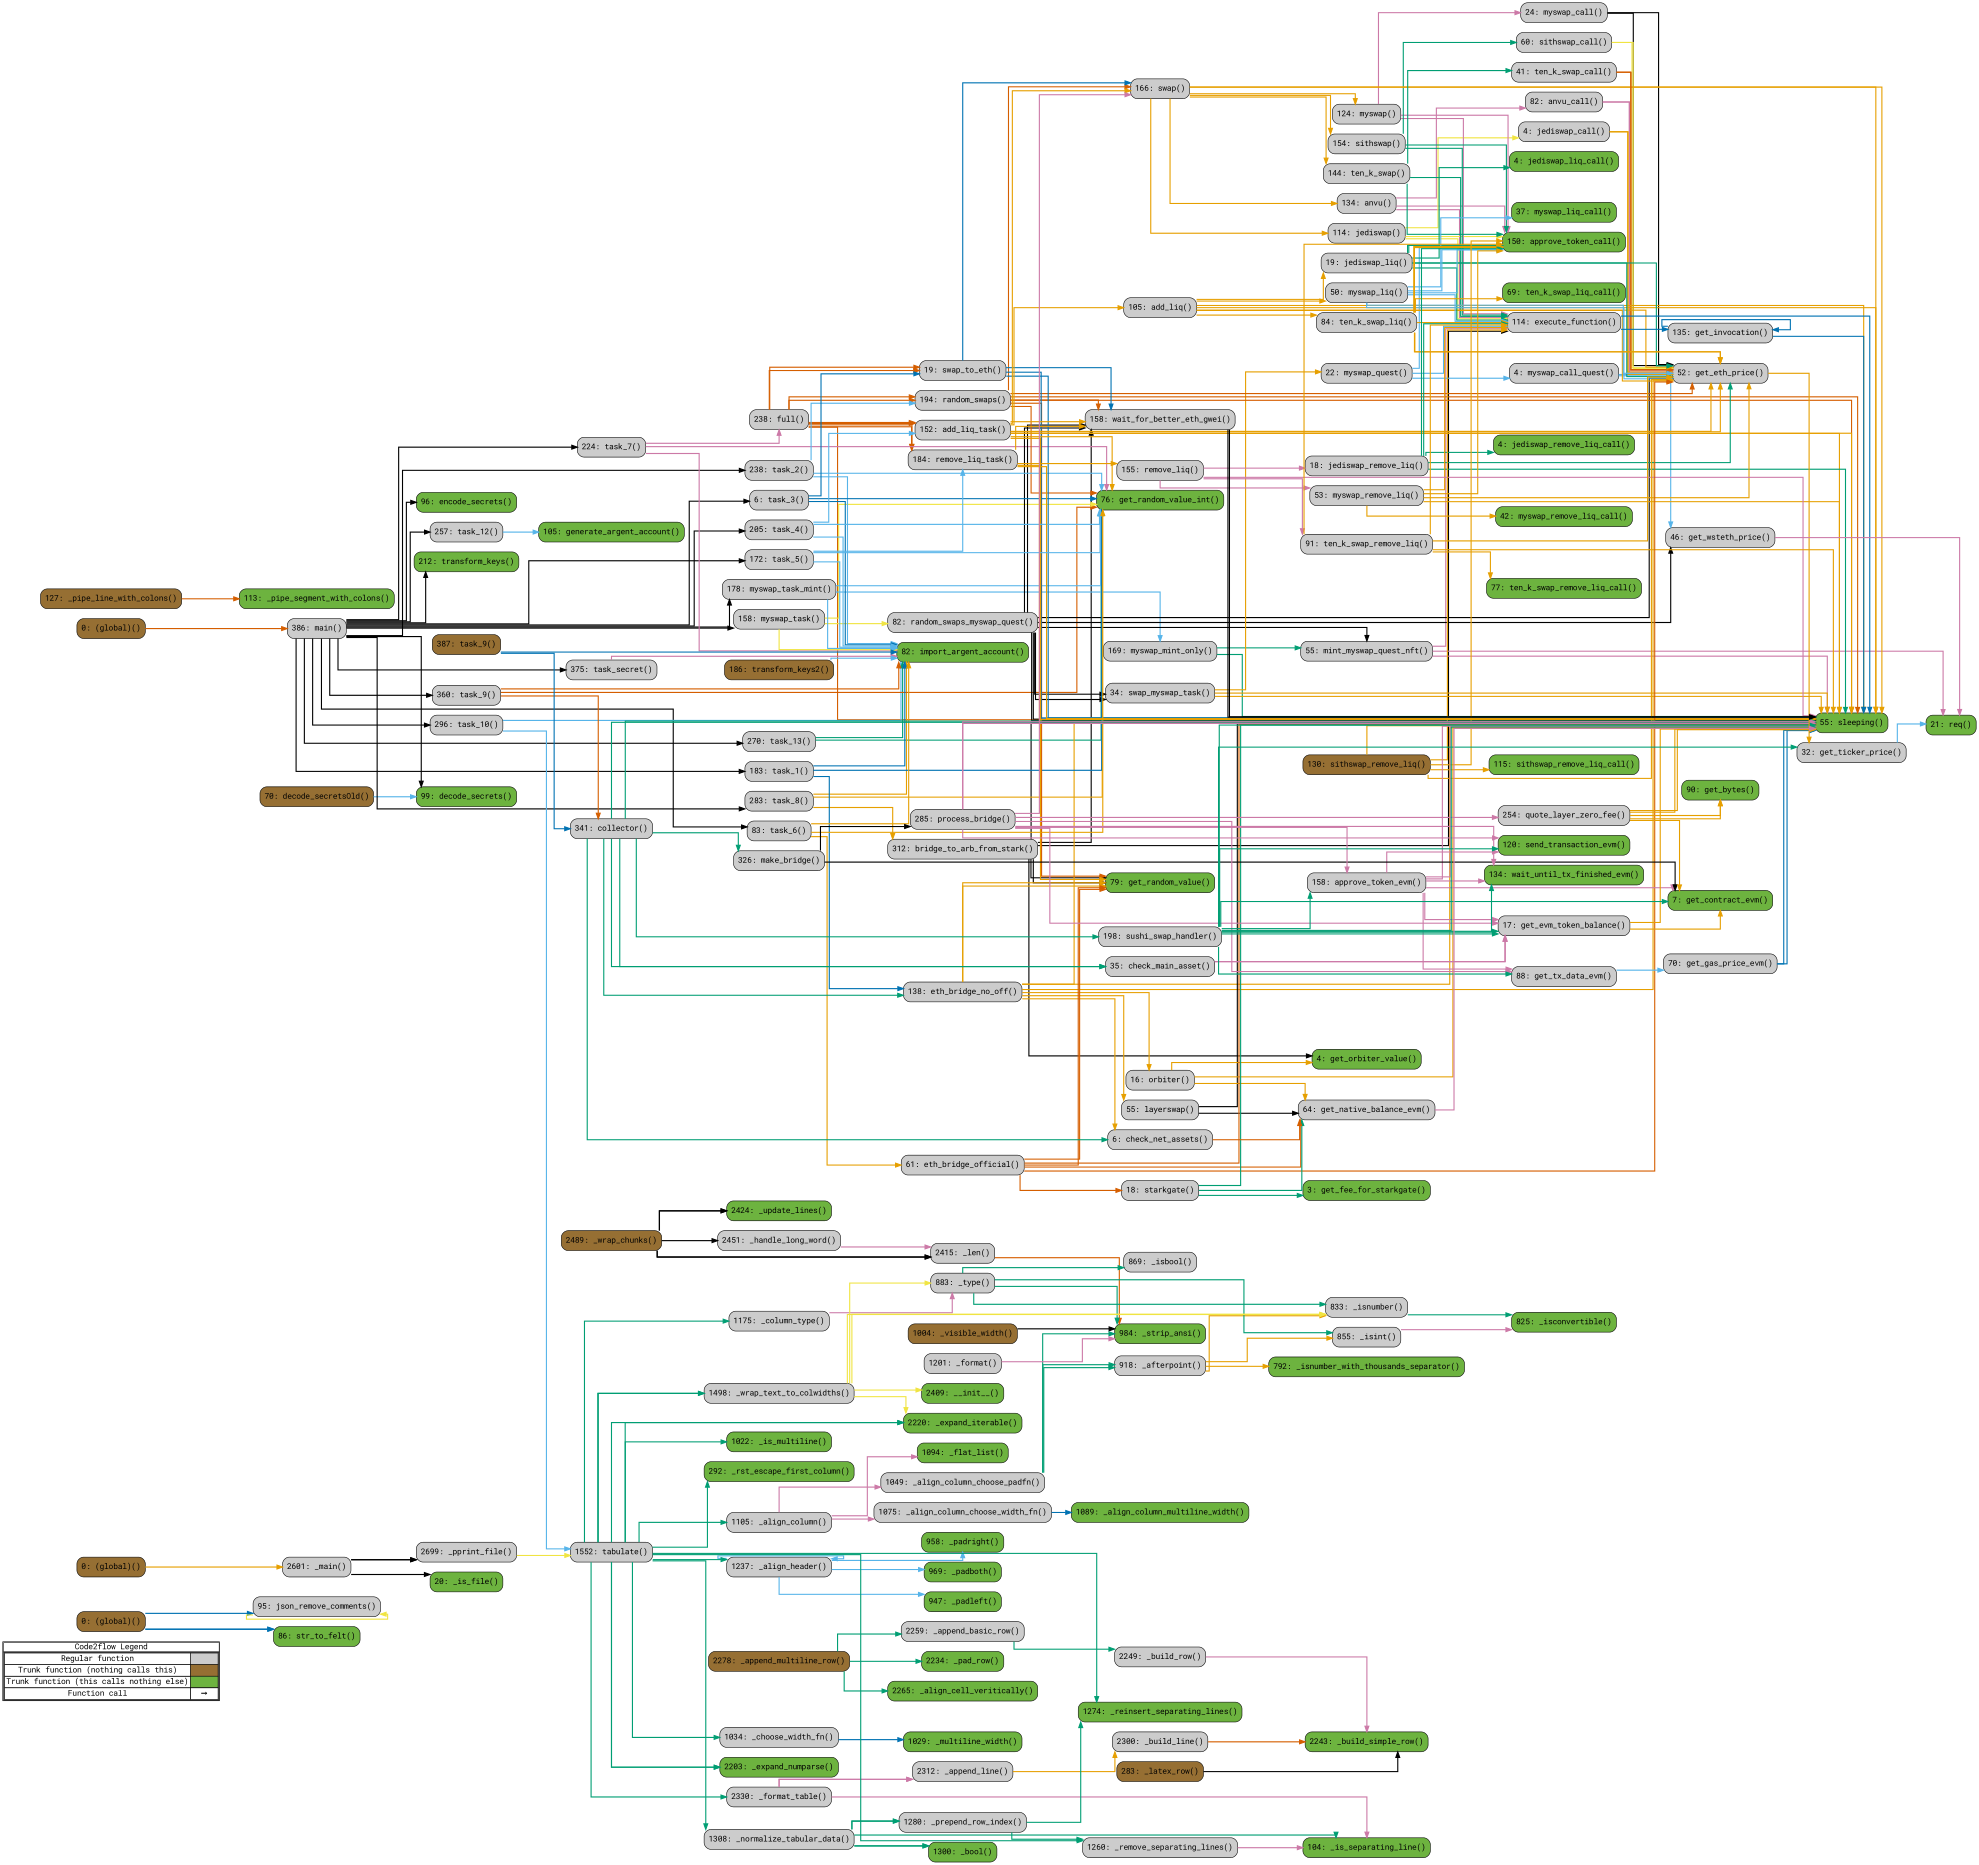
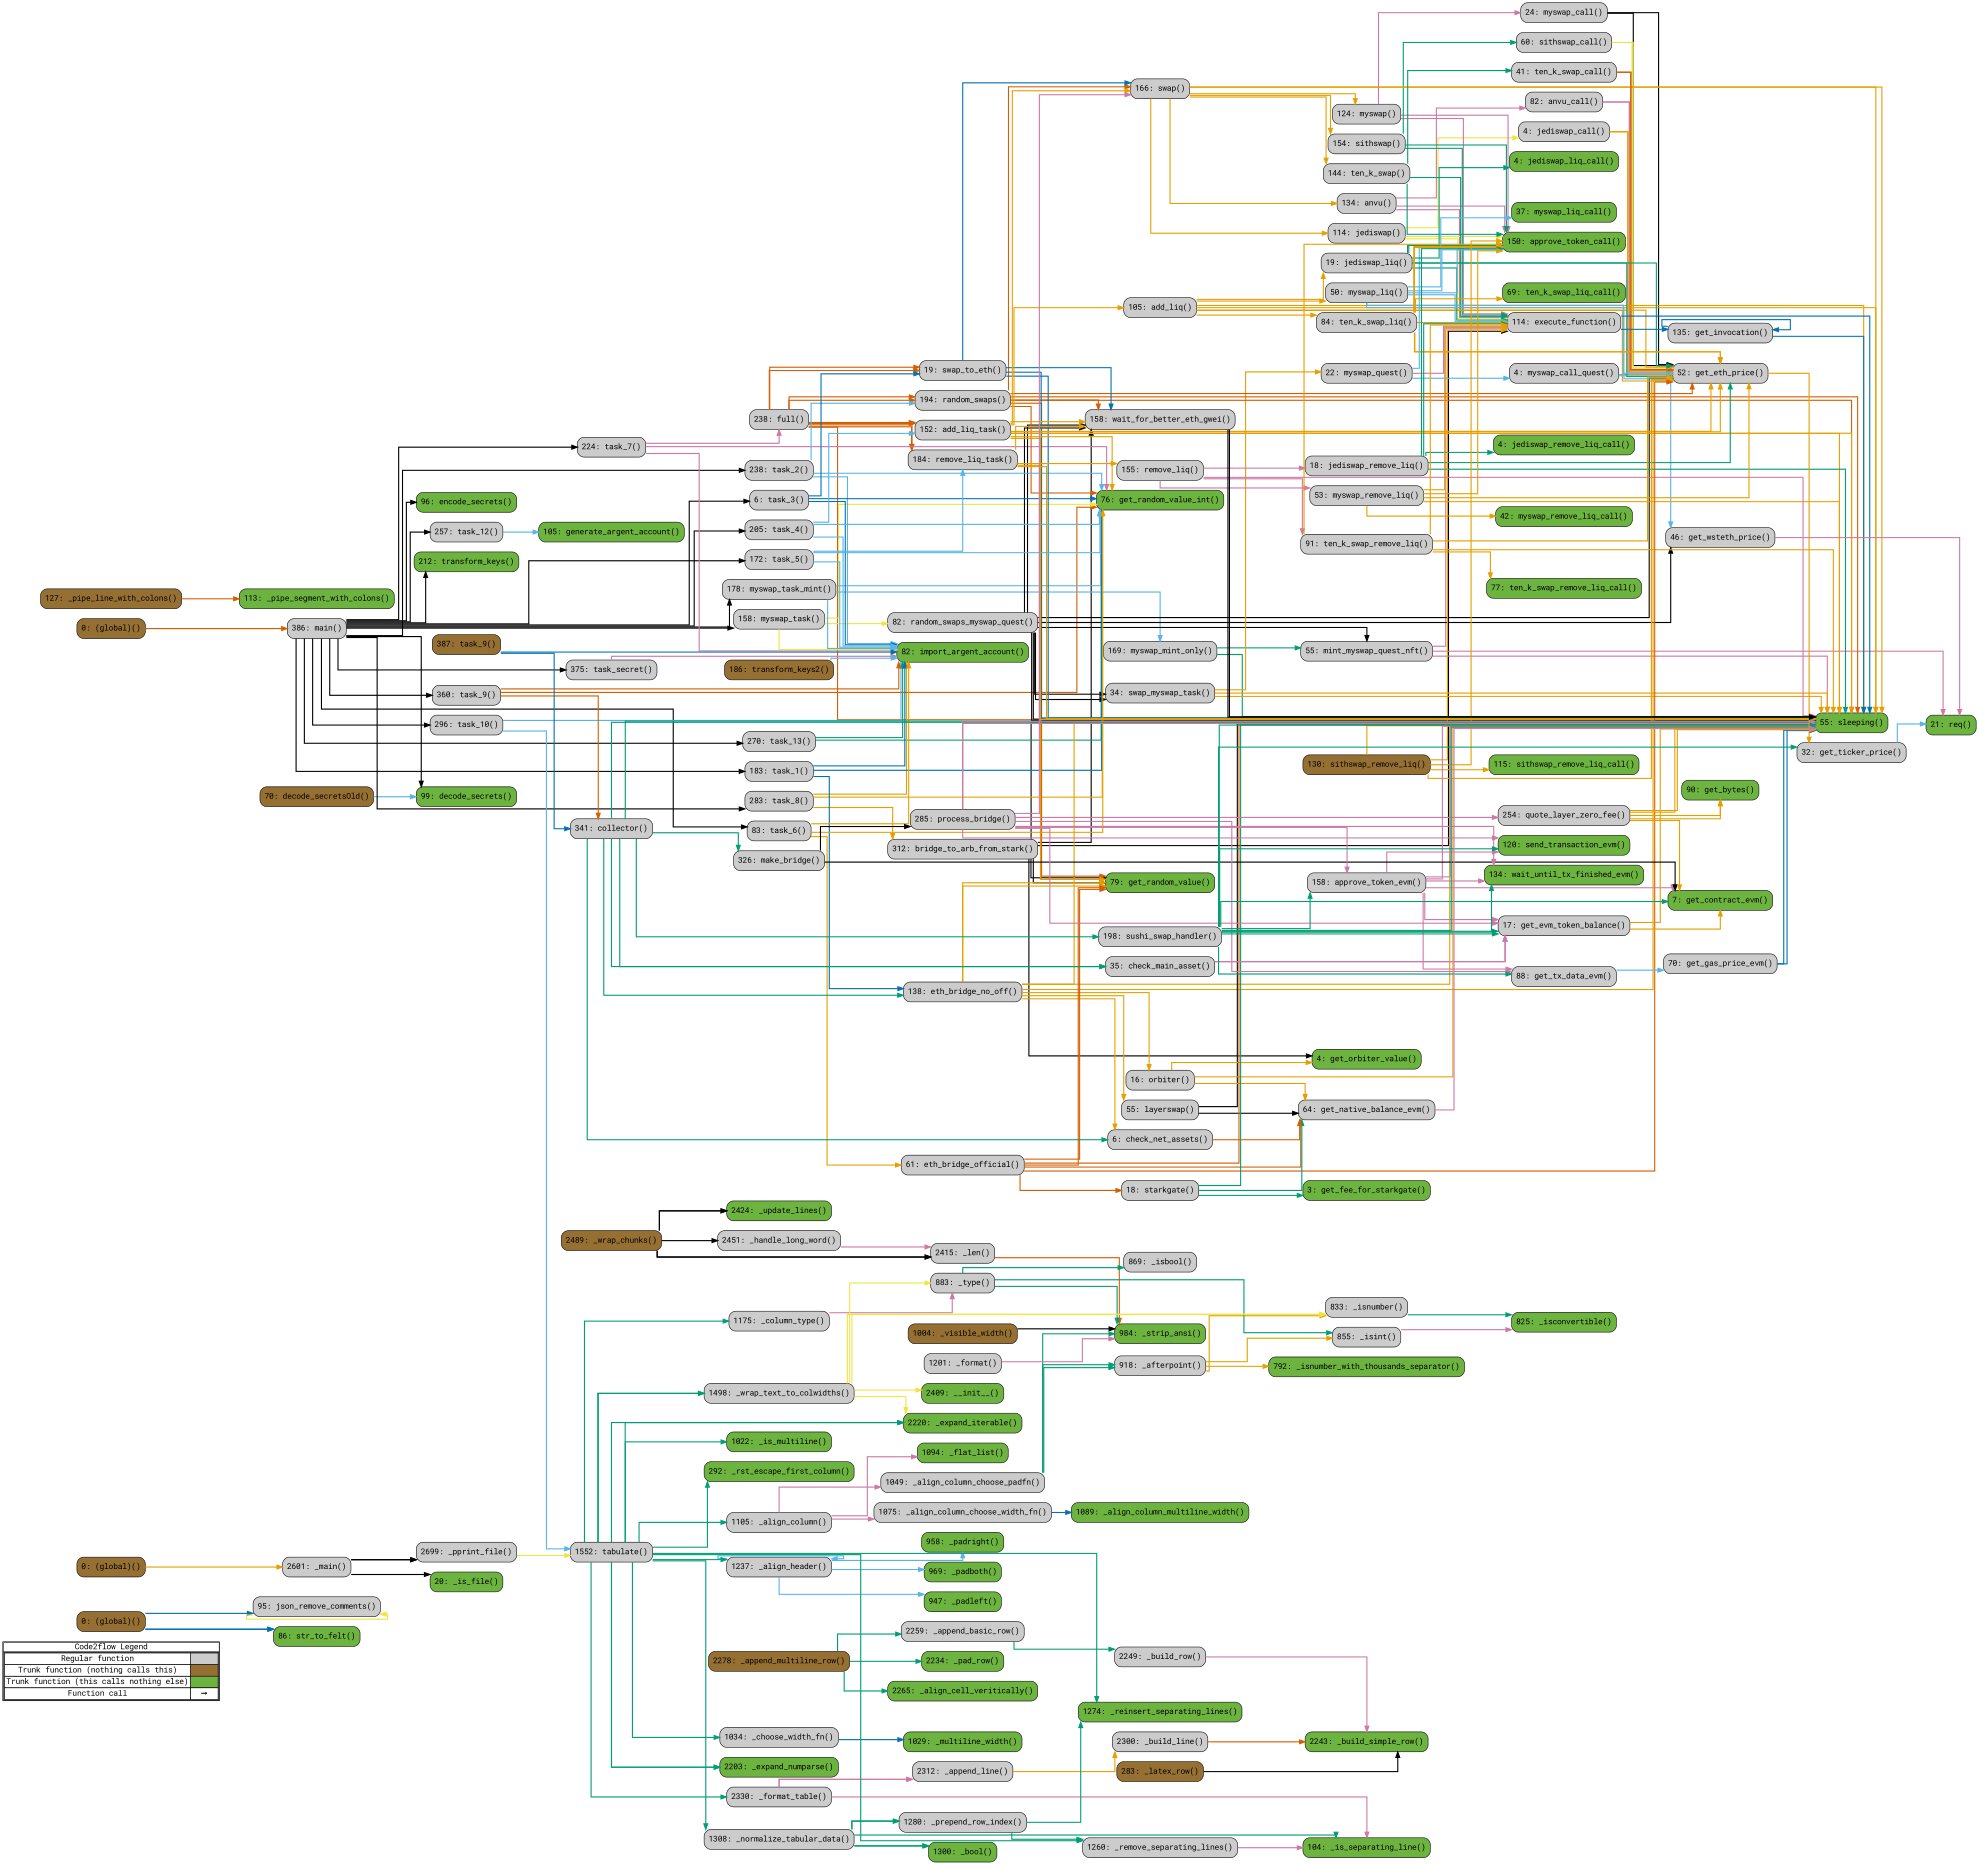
(1444, 336) -> (1444, 336)
(1141, 1304) -> none
